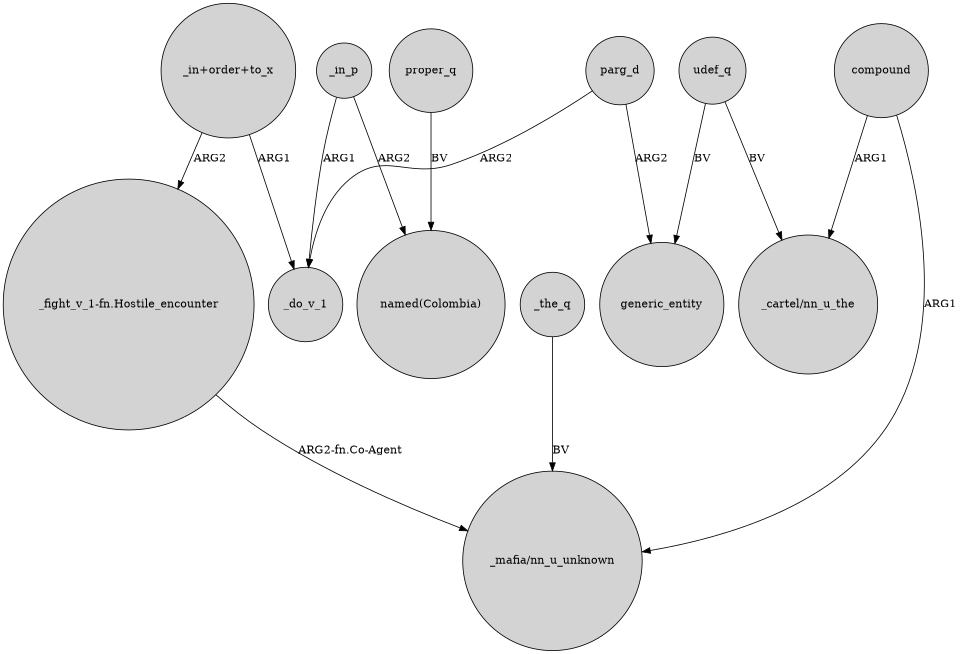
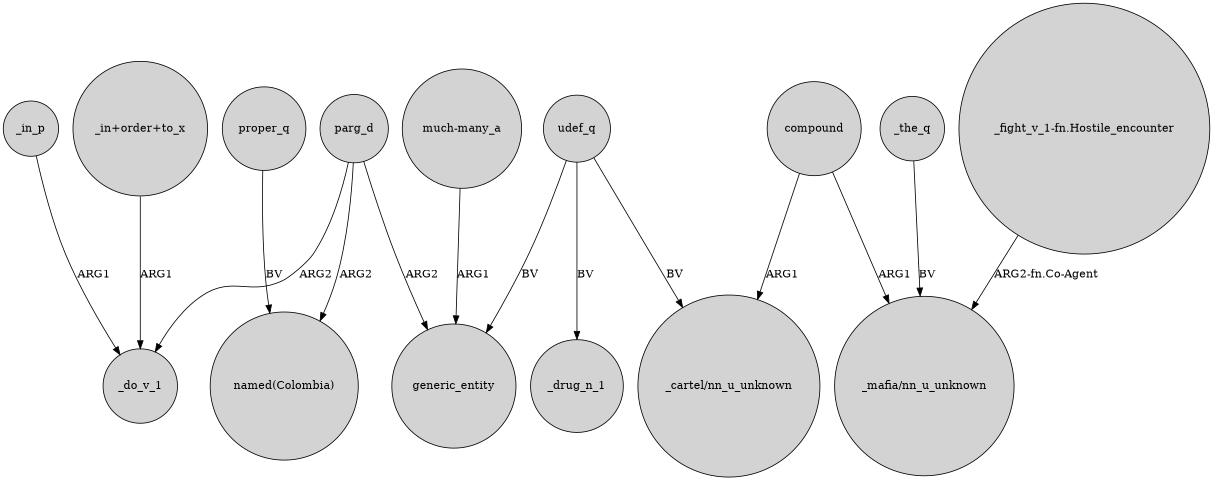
none -> (462, 129)
(192, 157) -> none
(377, 159) -> (345, 240)
(808, 305) -> (729, 386)
none -> (577, 386)
